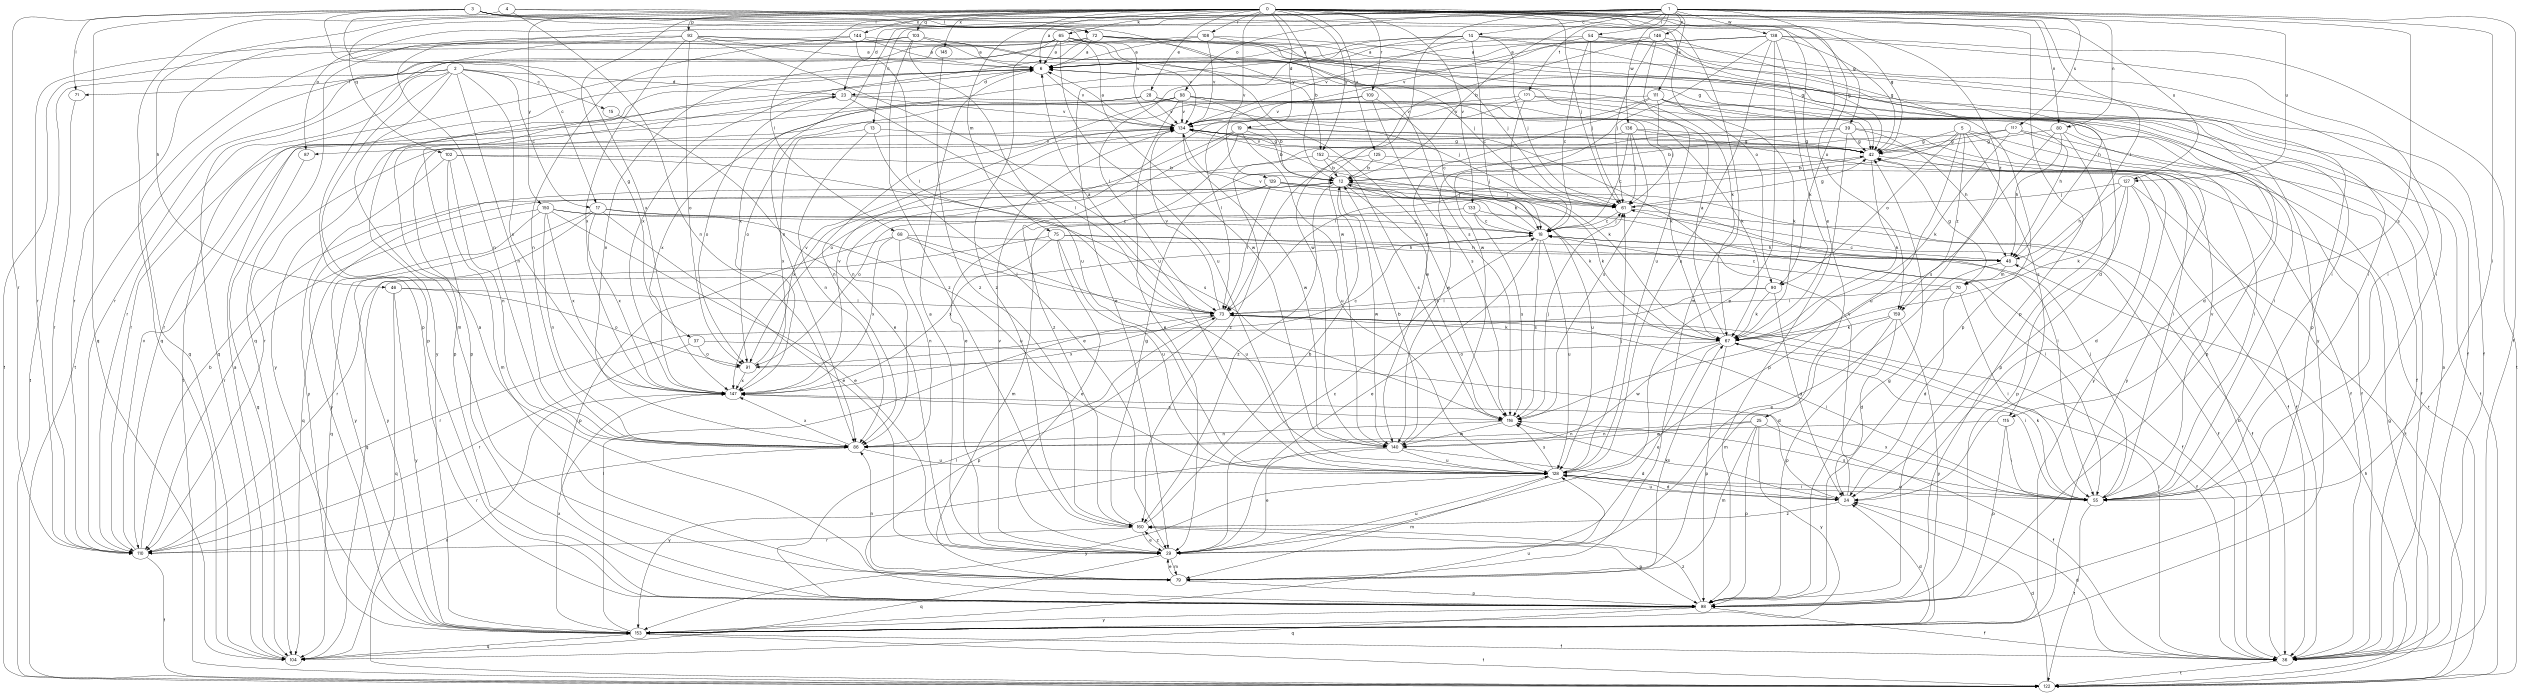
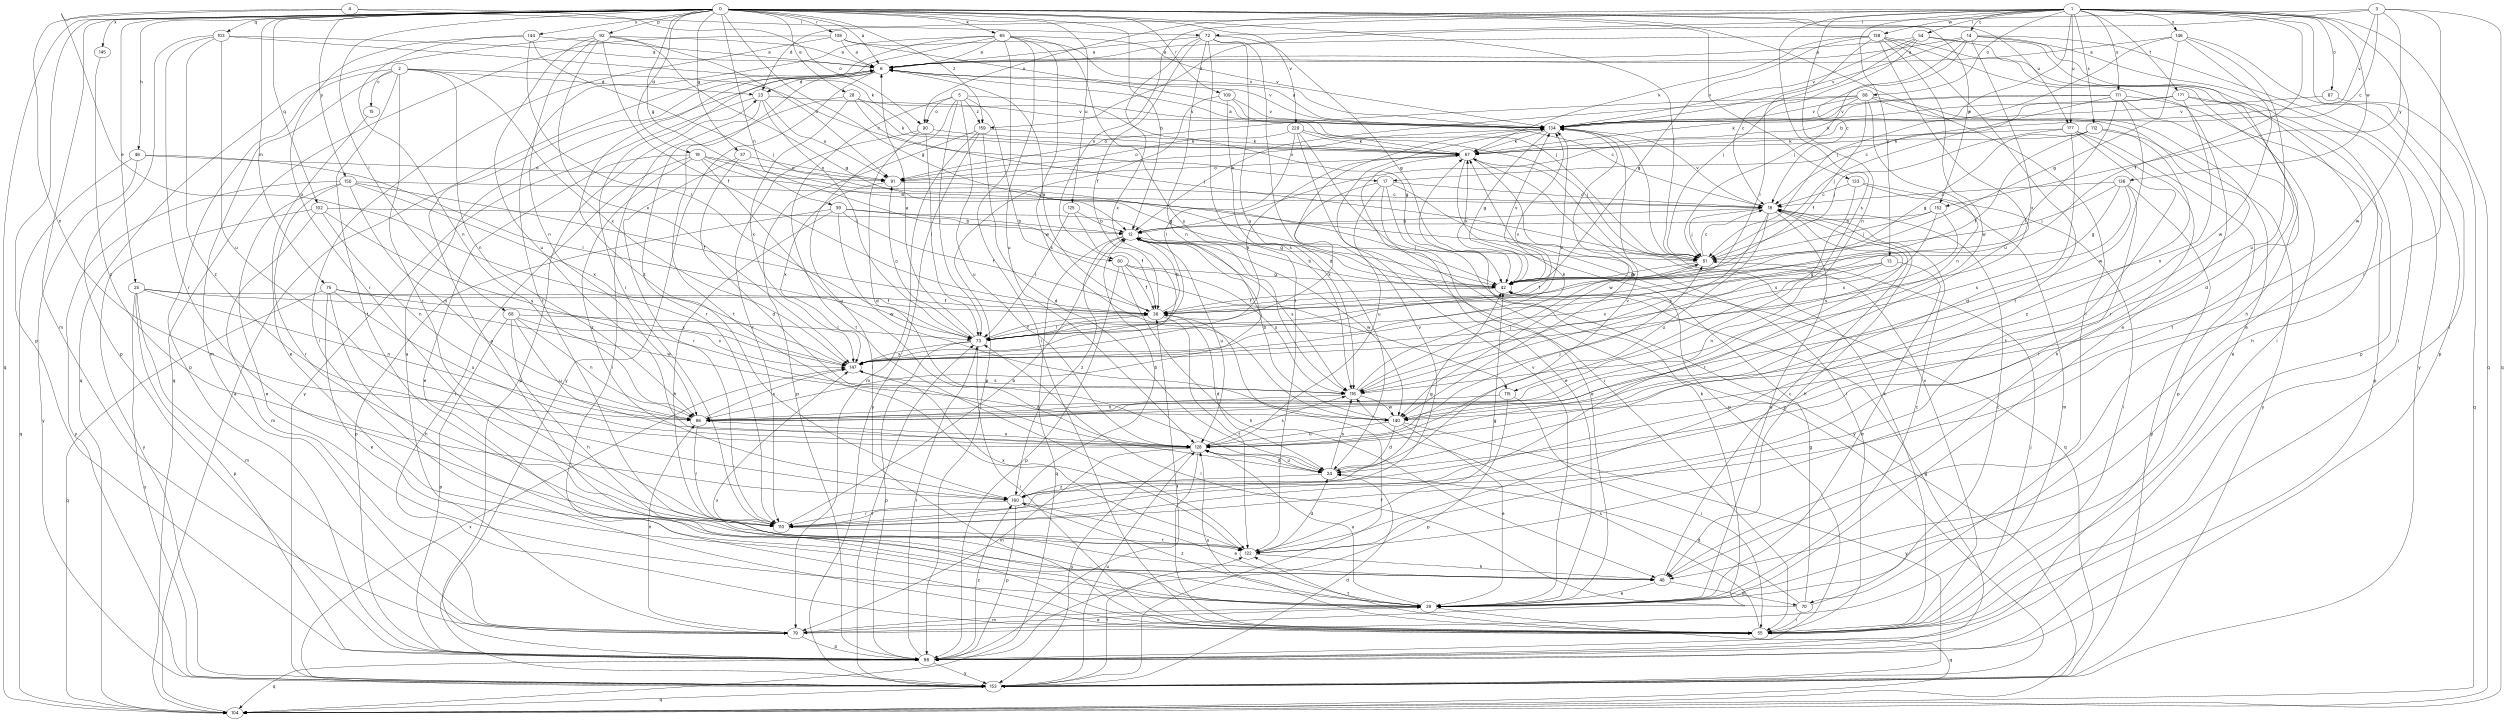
(77, 95) -> none
(746, 149) -> (2000, 117)
(1273, 182) -> (1296, 128)
(1560, 210) -> (1505, 315)
none -> (901, 281)
